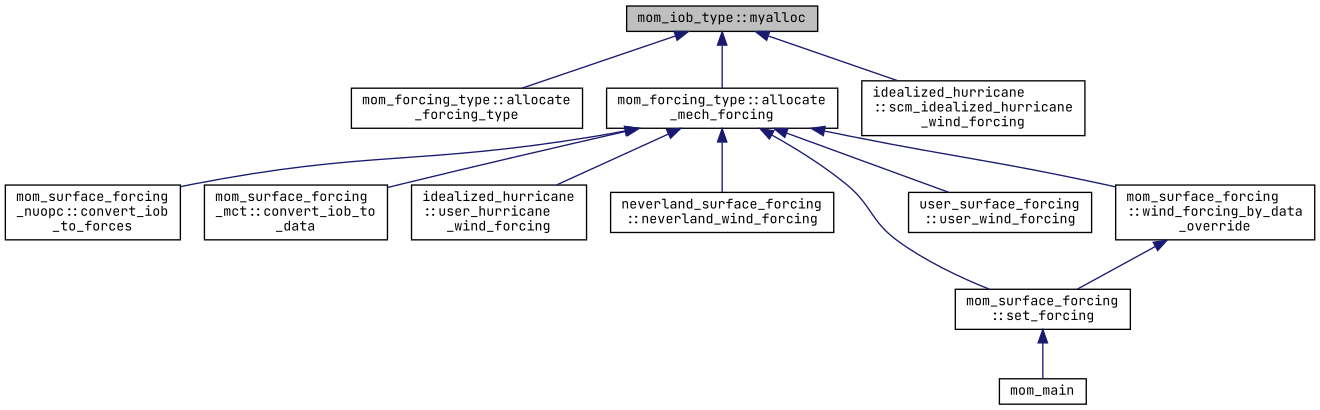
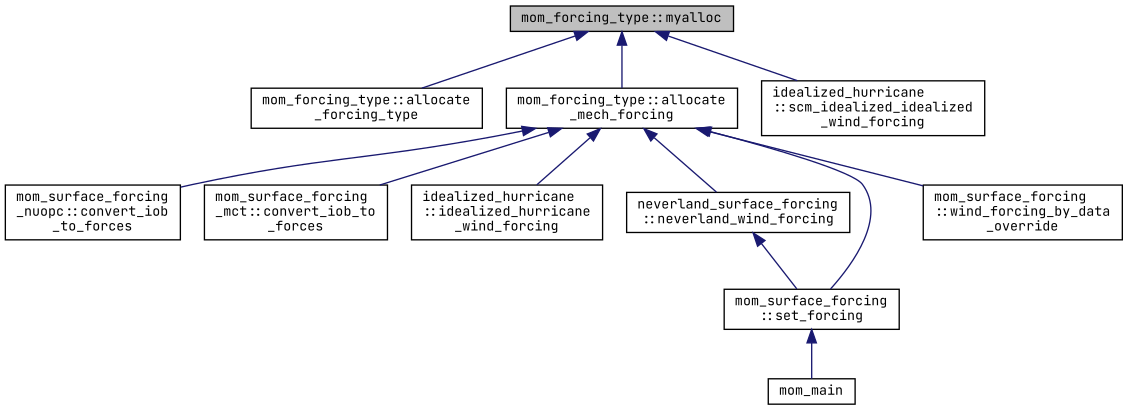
(722, 19) -> (622, 19)
(973, 108) -> (873, 108)
(296, 212) -> (296, 212)
(499, 212) -> (507, 212)
(1000, 212) -> none
(1116, 268) -> (779, 266)
